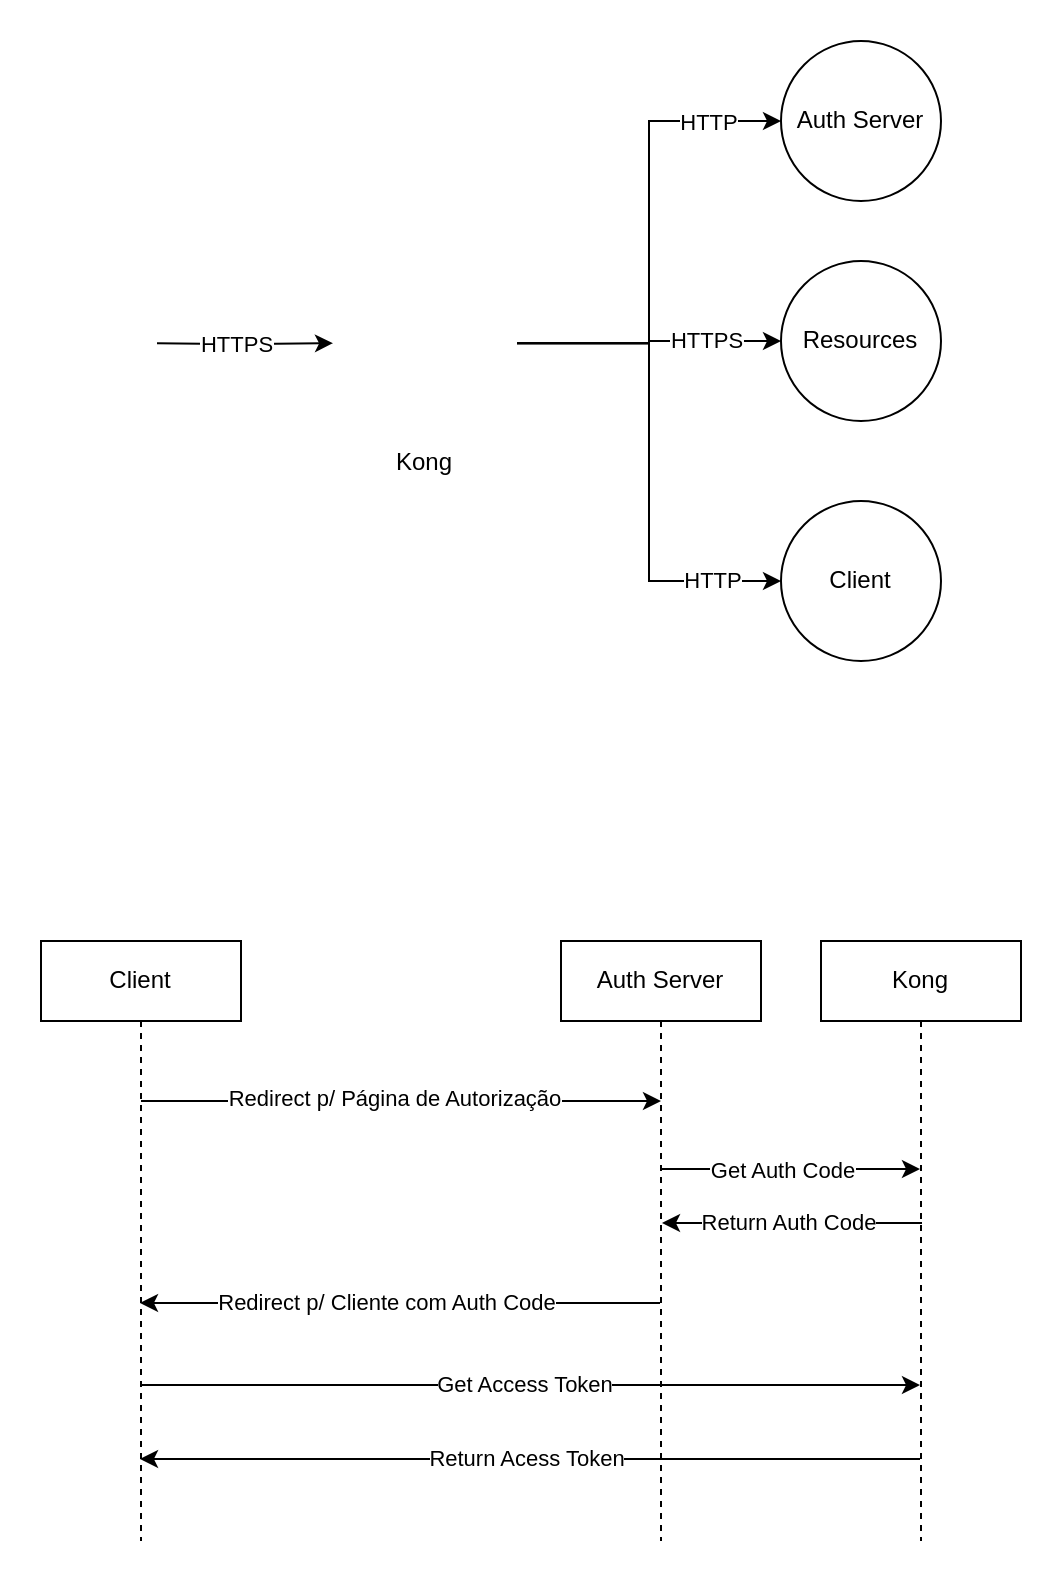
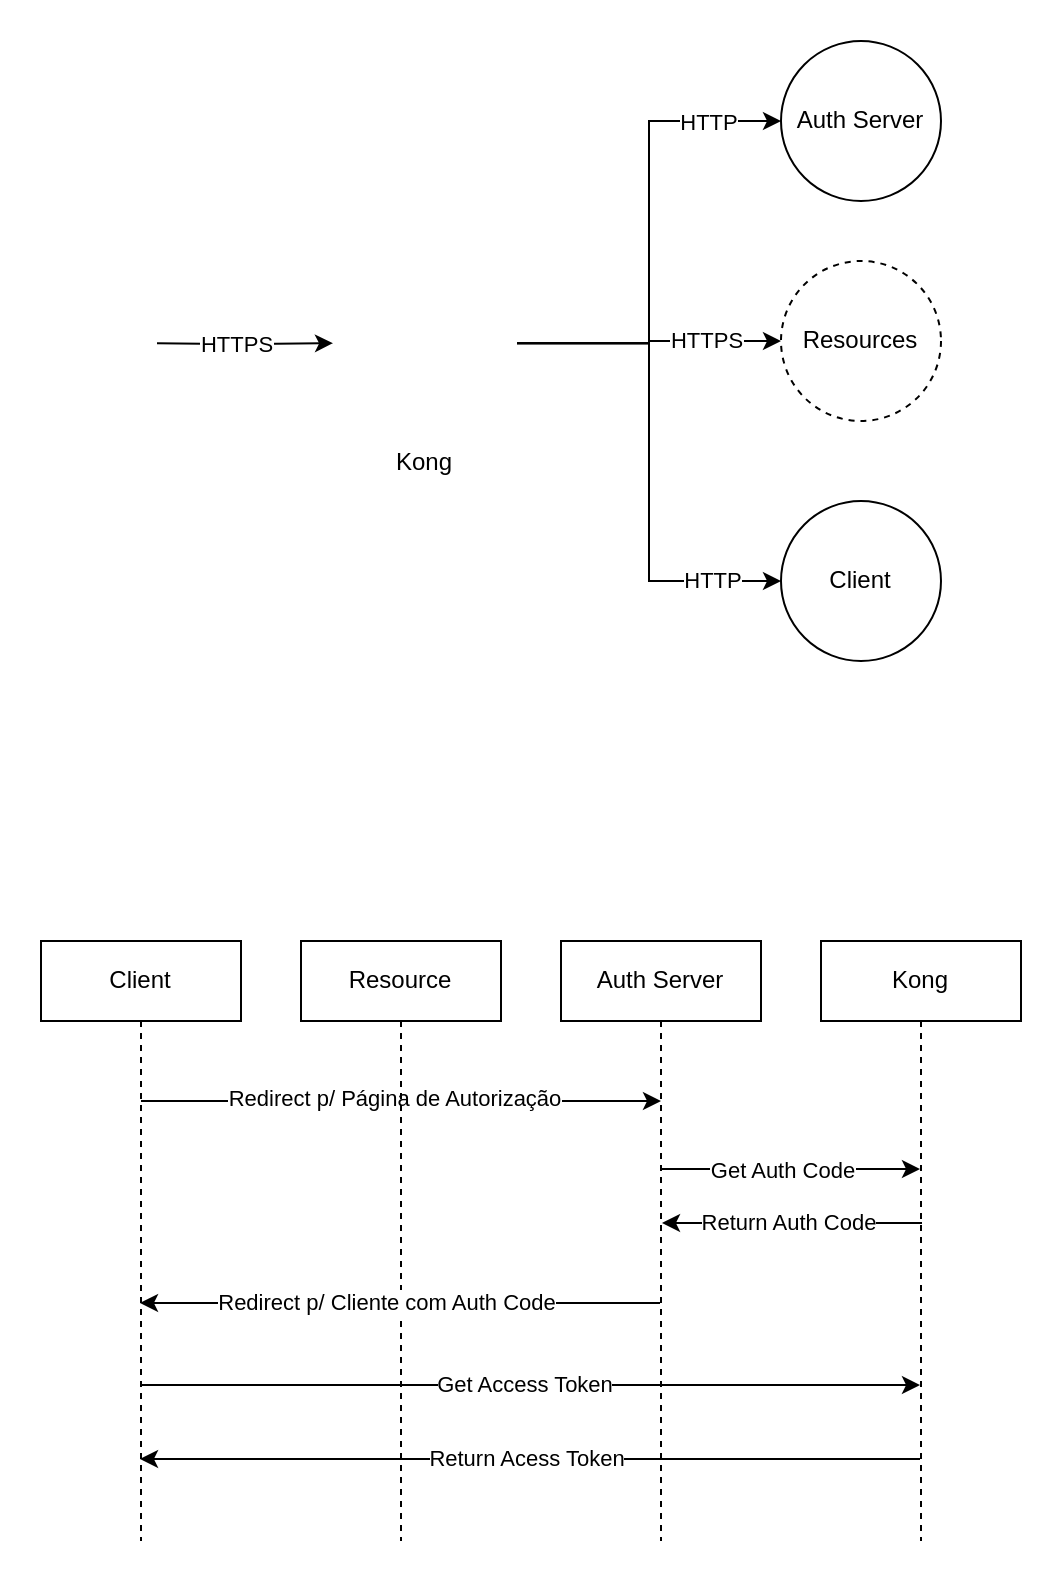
(861, 341) -> (861, 341)
none -> (401, 1241)
